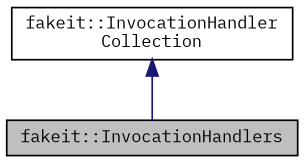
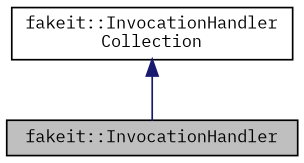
(152, 138) -> (152, 138)
